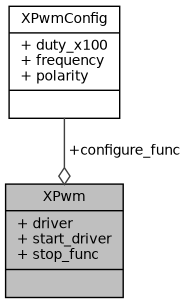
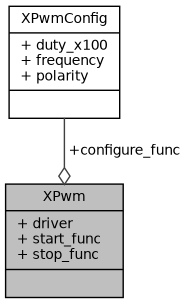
(64, 239) -> (59, 239)
